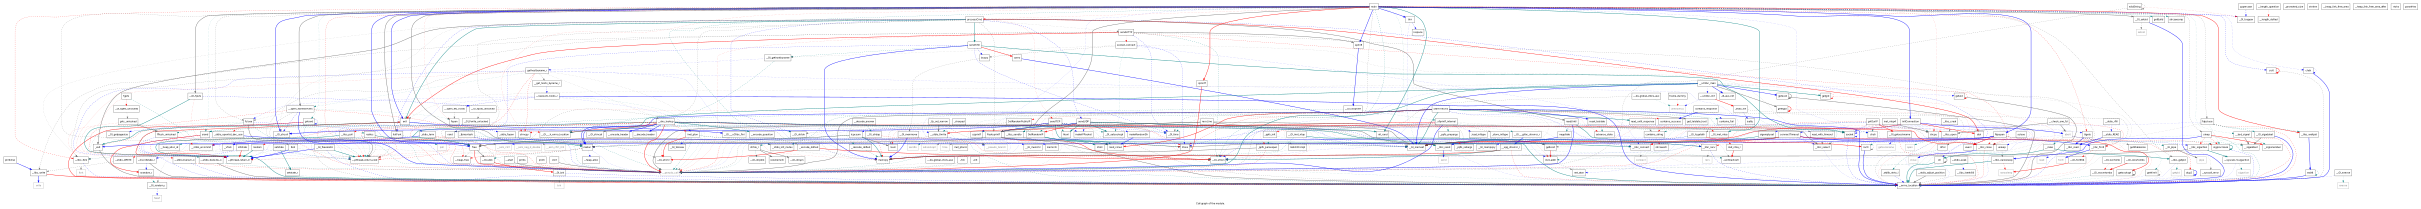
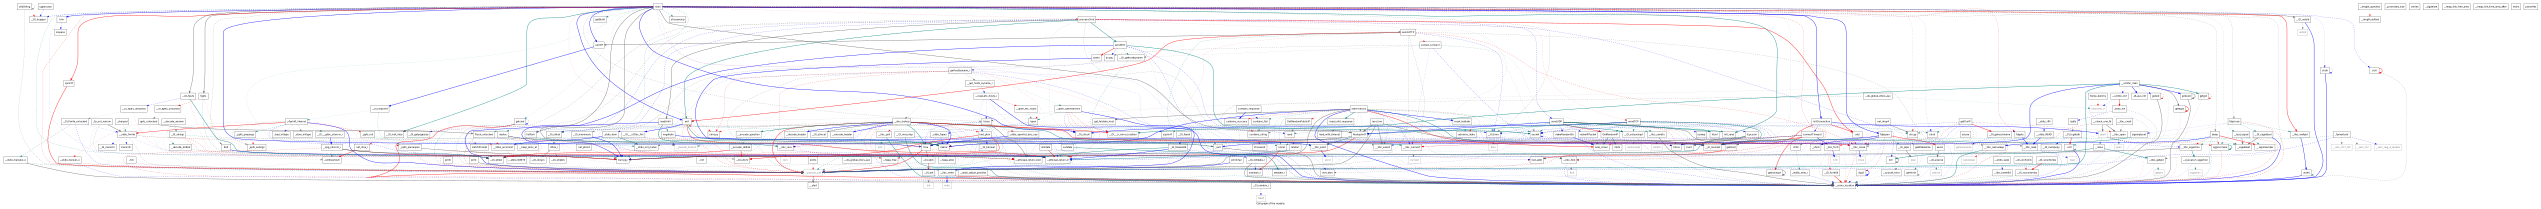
none -> (2431, 7)
(794, 8) -> (393, 10)
(421, 33) -> (1156, 83)
(501, 101) -> (1005, 102)
none -> (1184, 134)
(602, 140) -> (627, 140)
none -> (1939, 152)
none -> (805, 157)
(777, 160) -> none
(1915, 165) -> (1873, 174)
(2042, 168) -> (1837, 179)
(587, 170) -> (813, 178)
(2108, 183) -> (2051, 183)
